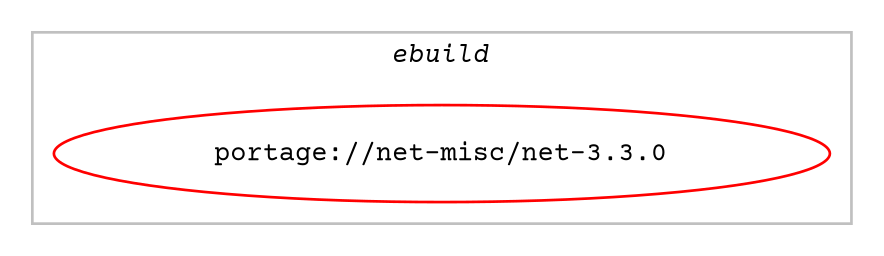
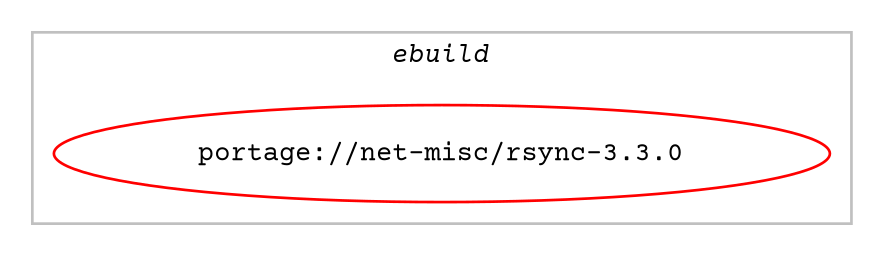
(442, 154) -> (442, 154)
